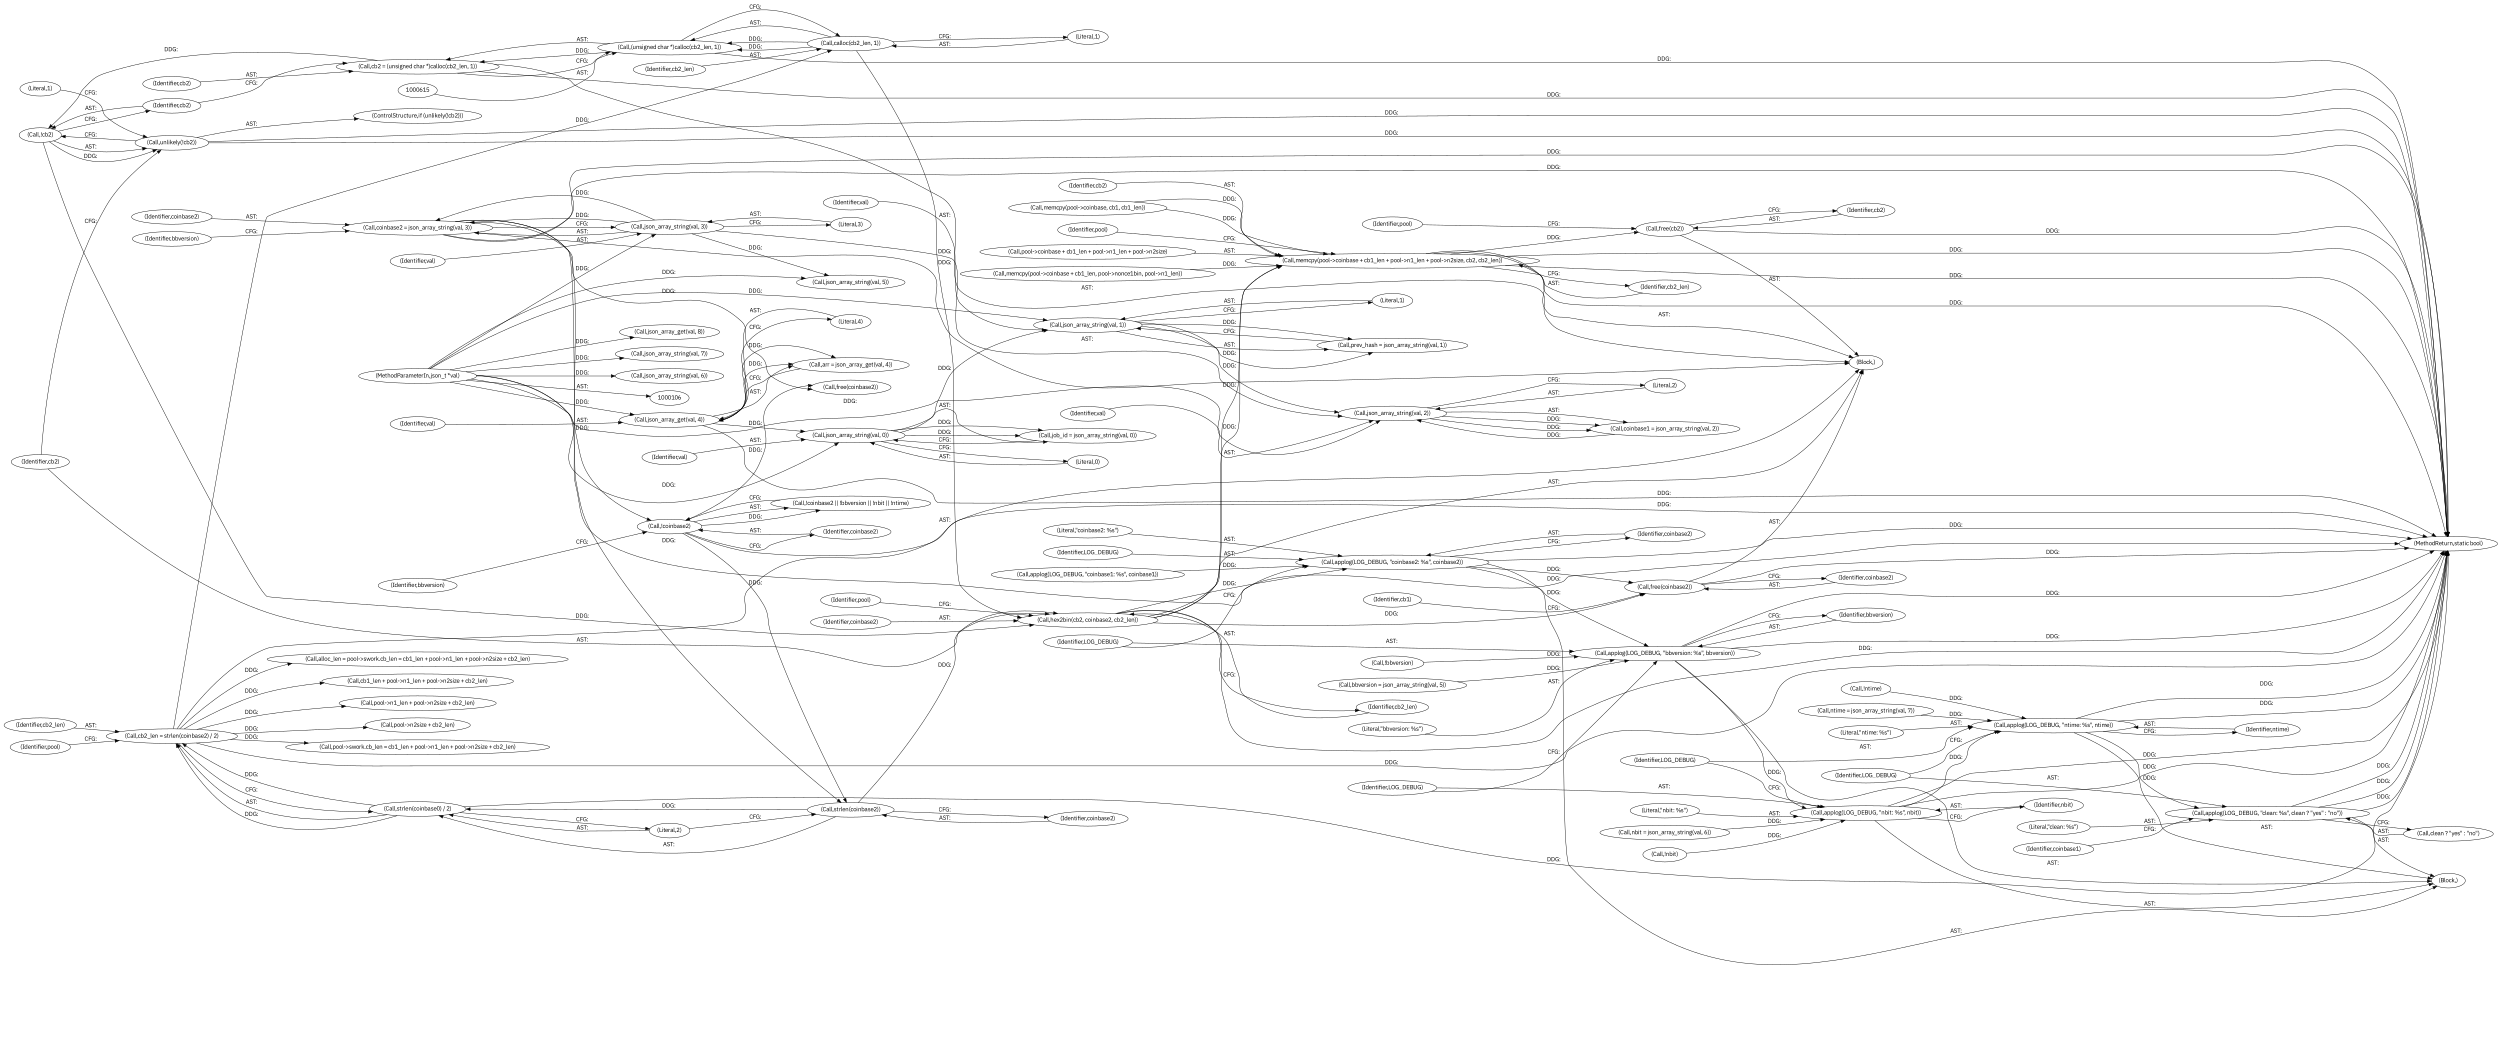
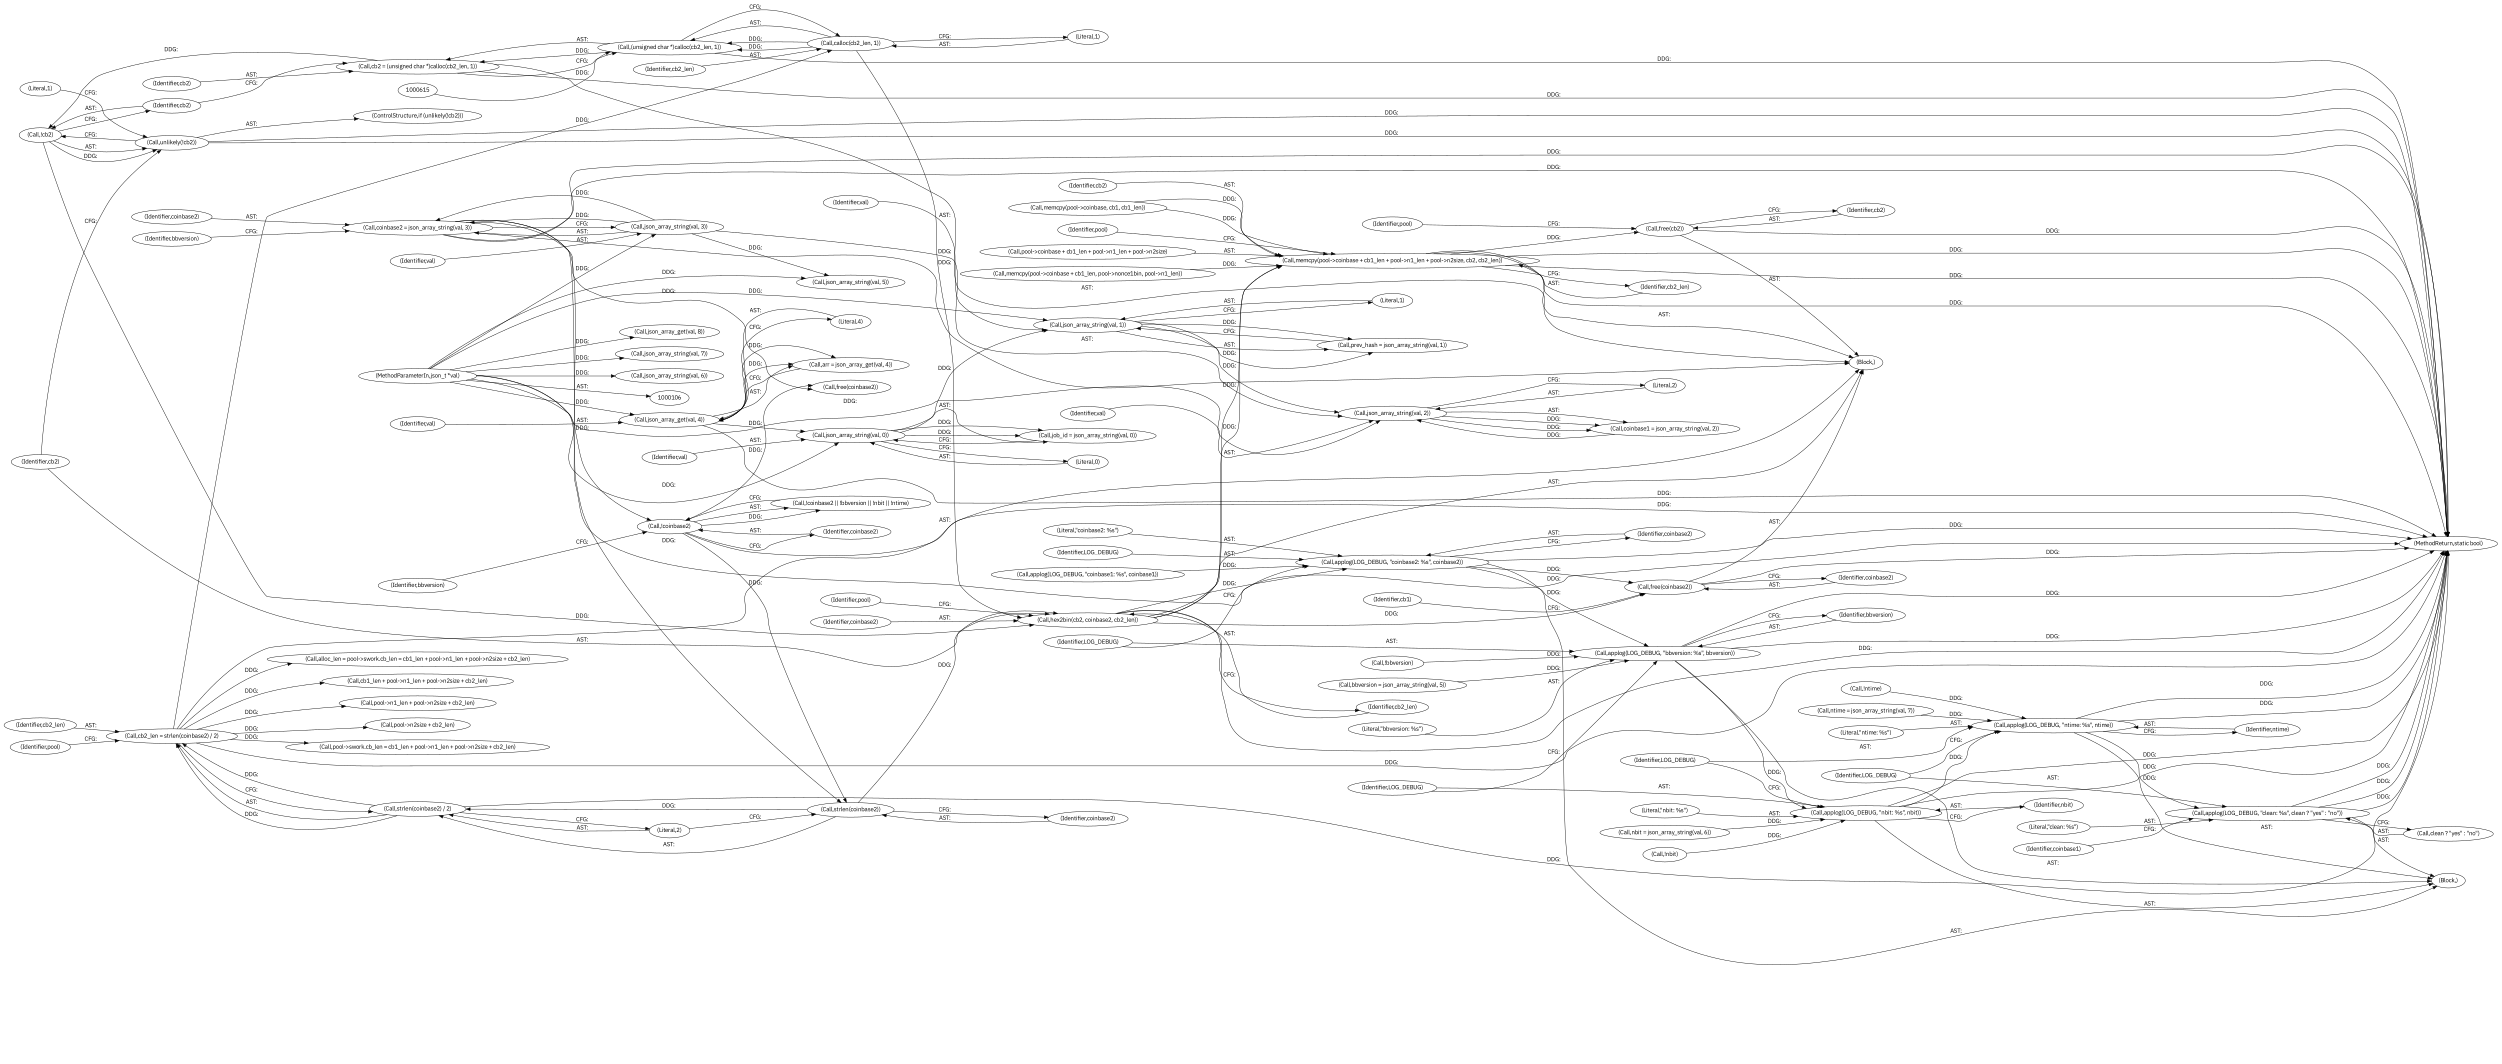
(583, 73) -> (583, 73)
(851, 225) -> none
(418, 809) -> (418, 809)
